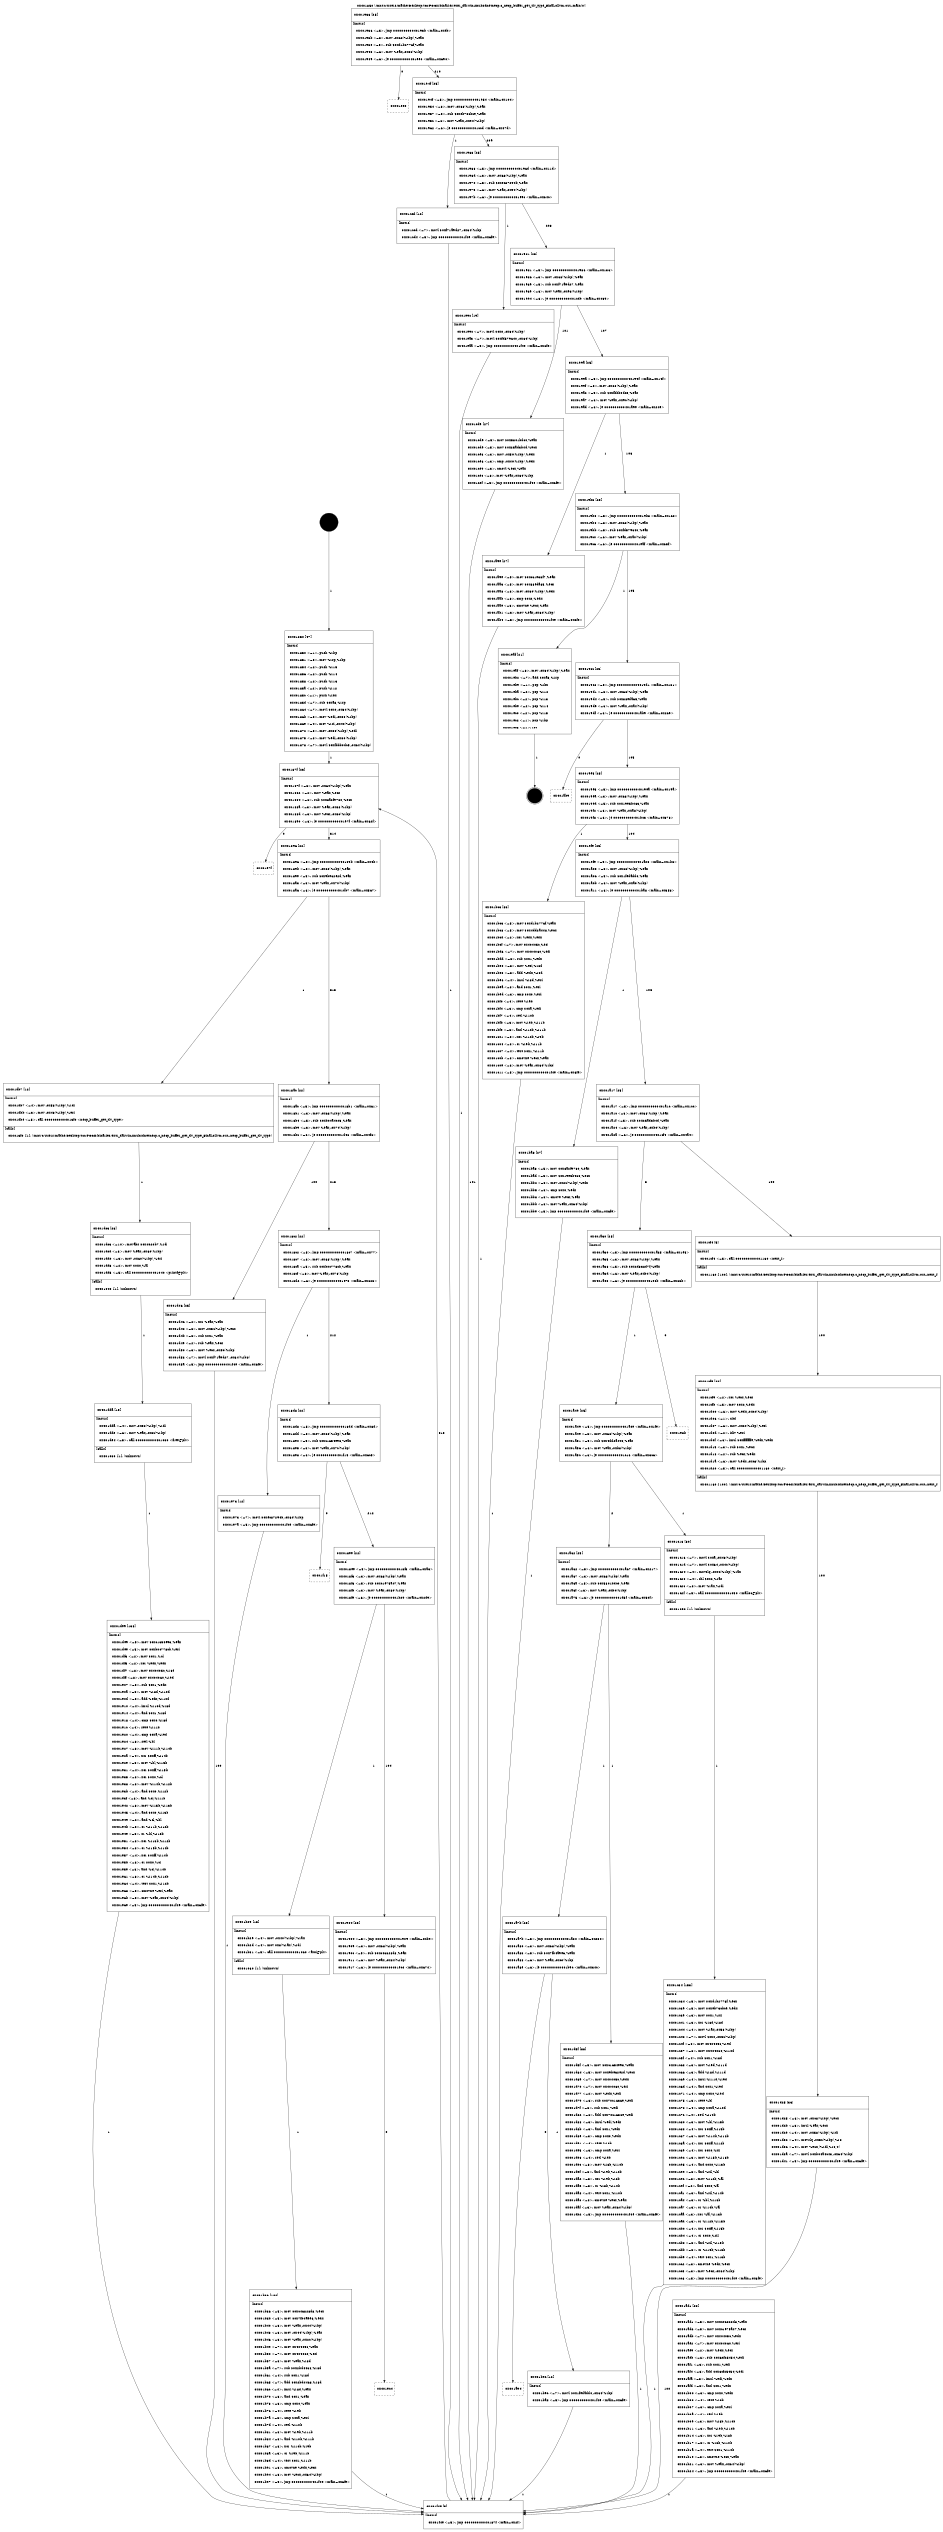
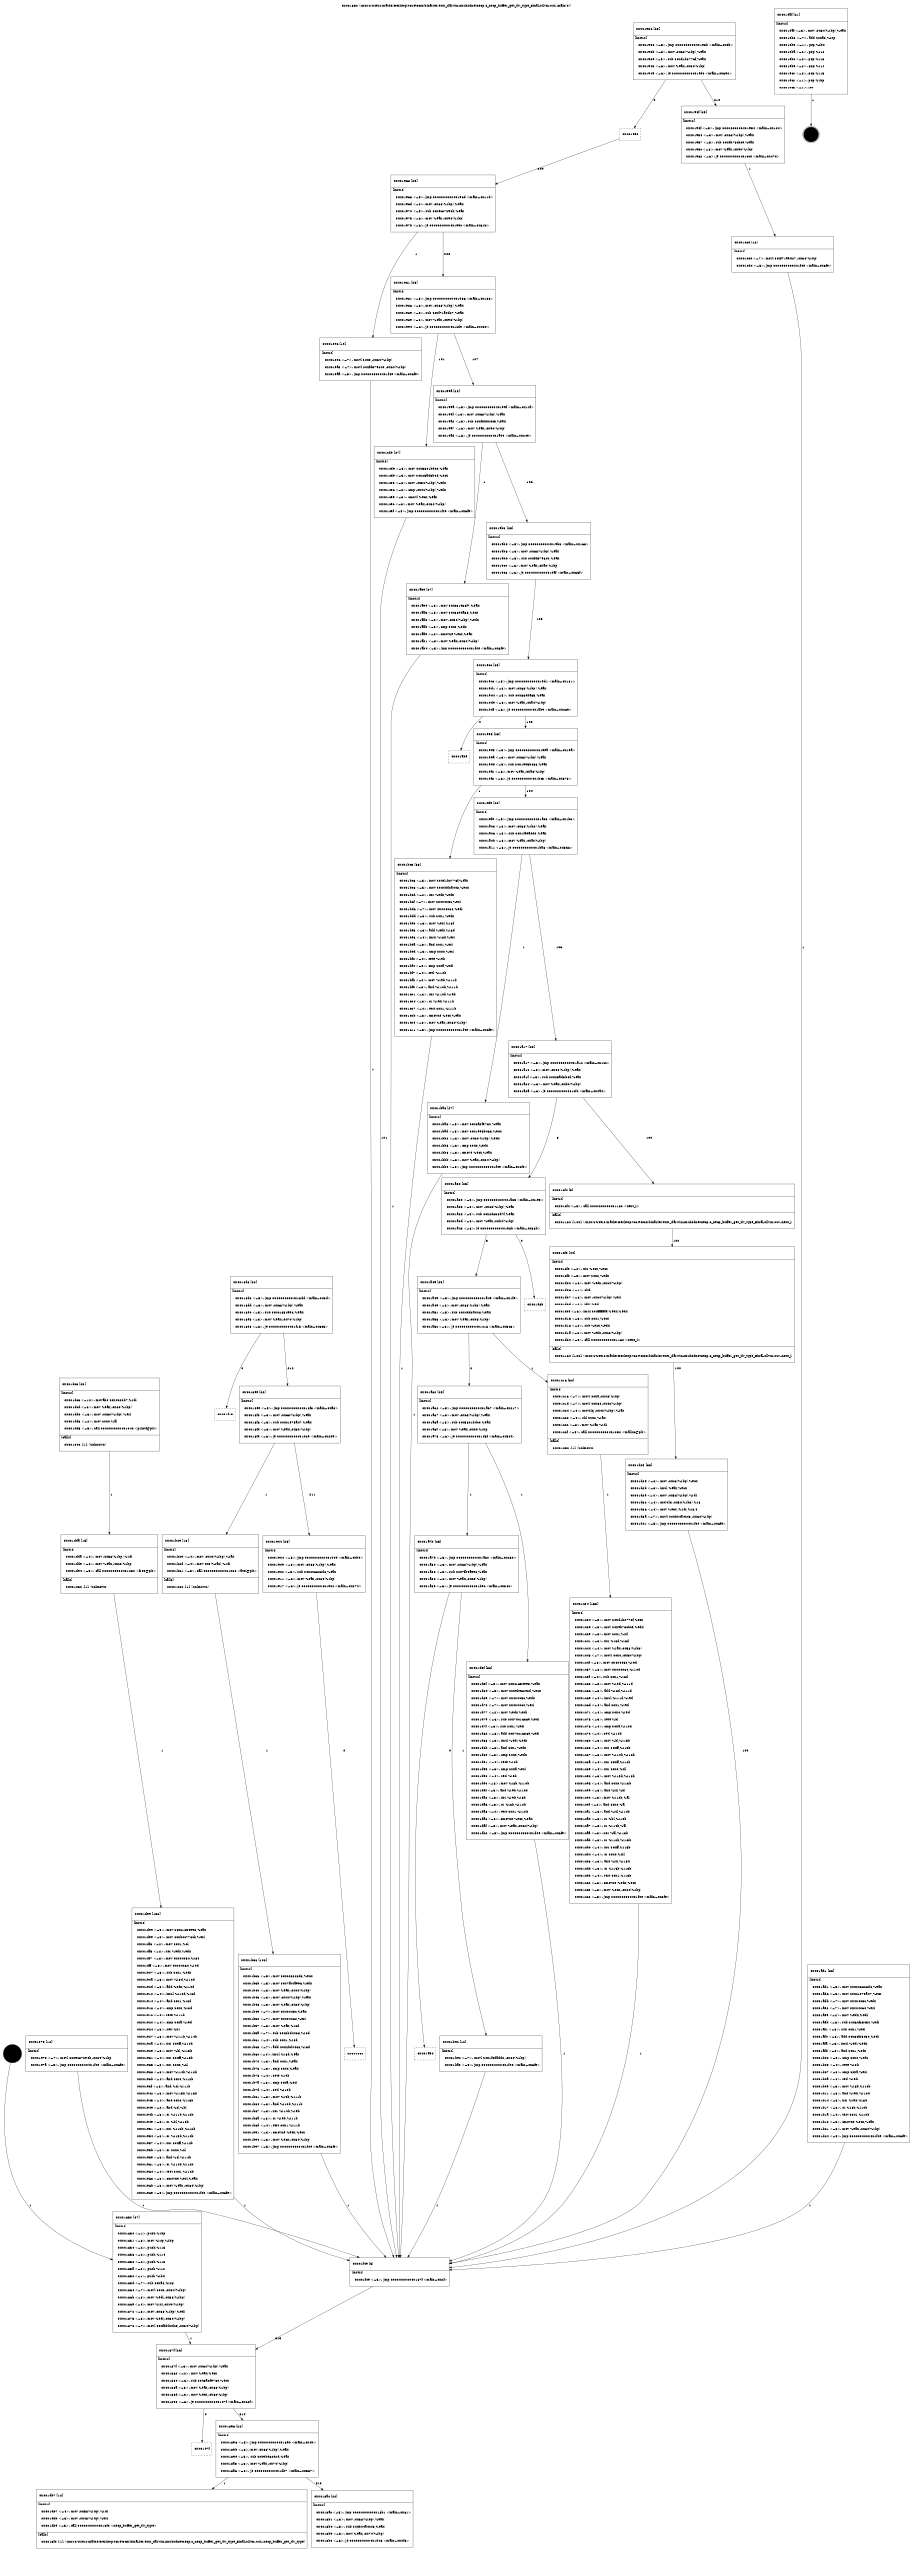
(485, 140) -> (558, 161)
(602, 607) -> none
(139, 1181) -> none
(329, 1259) -> none
(215, 1335) -> none
(634, 1335) -> (487, 1241)
(388, 1766) -> (312, 1495)
